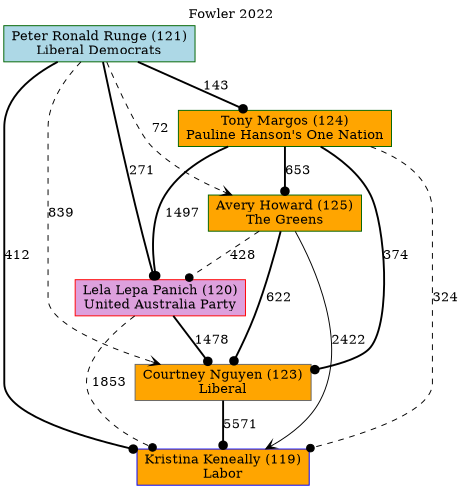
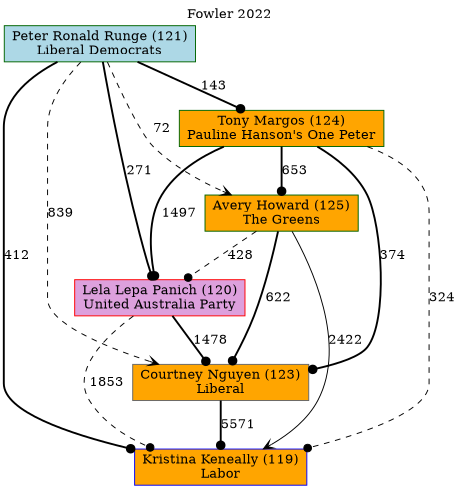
(285, 128) -> (282, 128)
